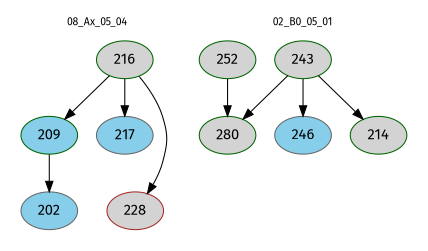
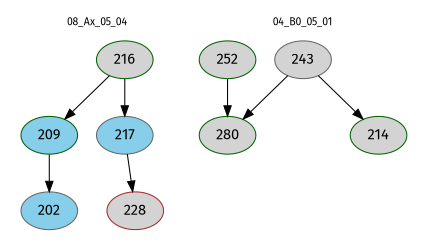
(303, 23) -> (303, 23)
(303, 60) -> (303, 60)
(166, 128) -> (129, 168)
(303, 135) -> none
